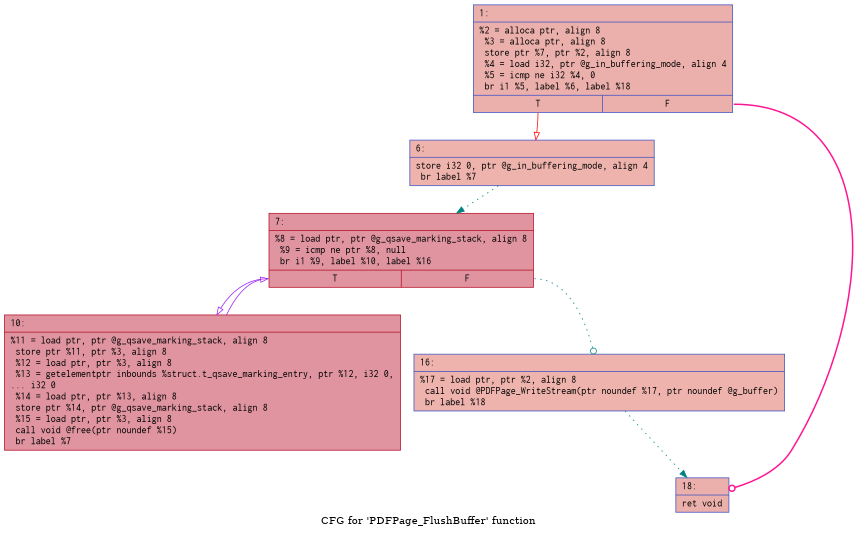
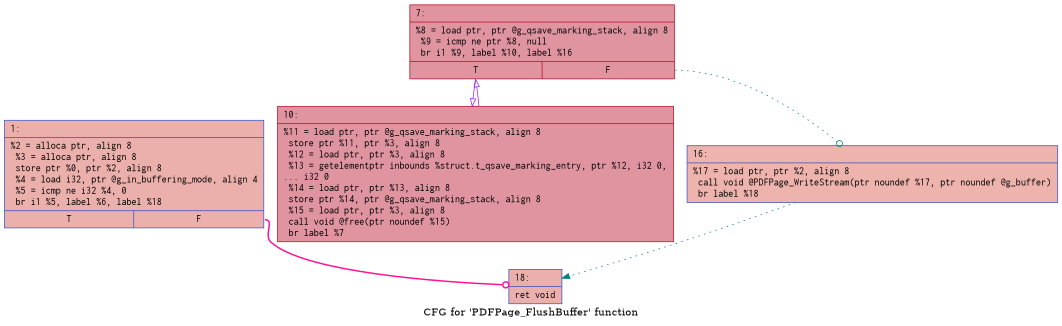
(555, 53) -> (86, 168)
(532, 163) -> none
